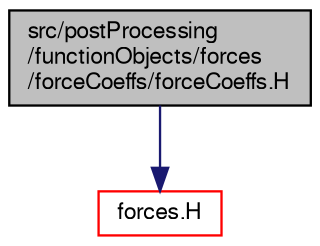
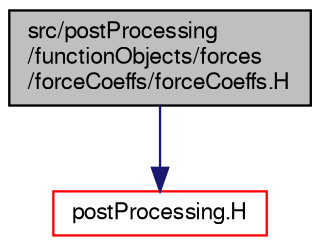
(160, 213) -> (160, 213)
